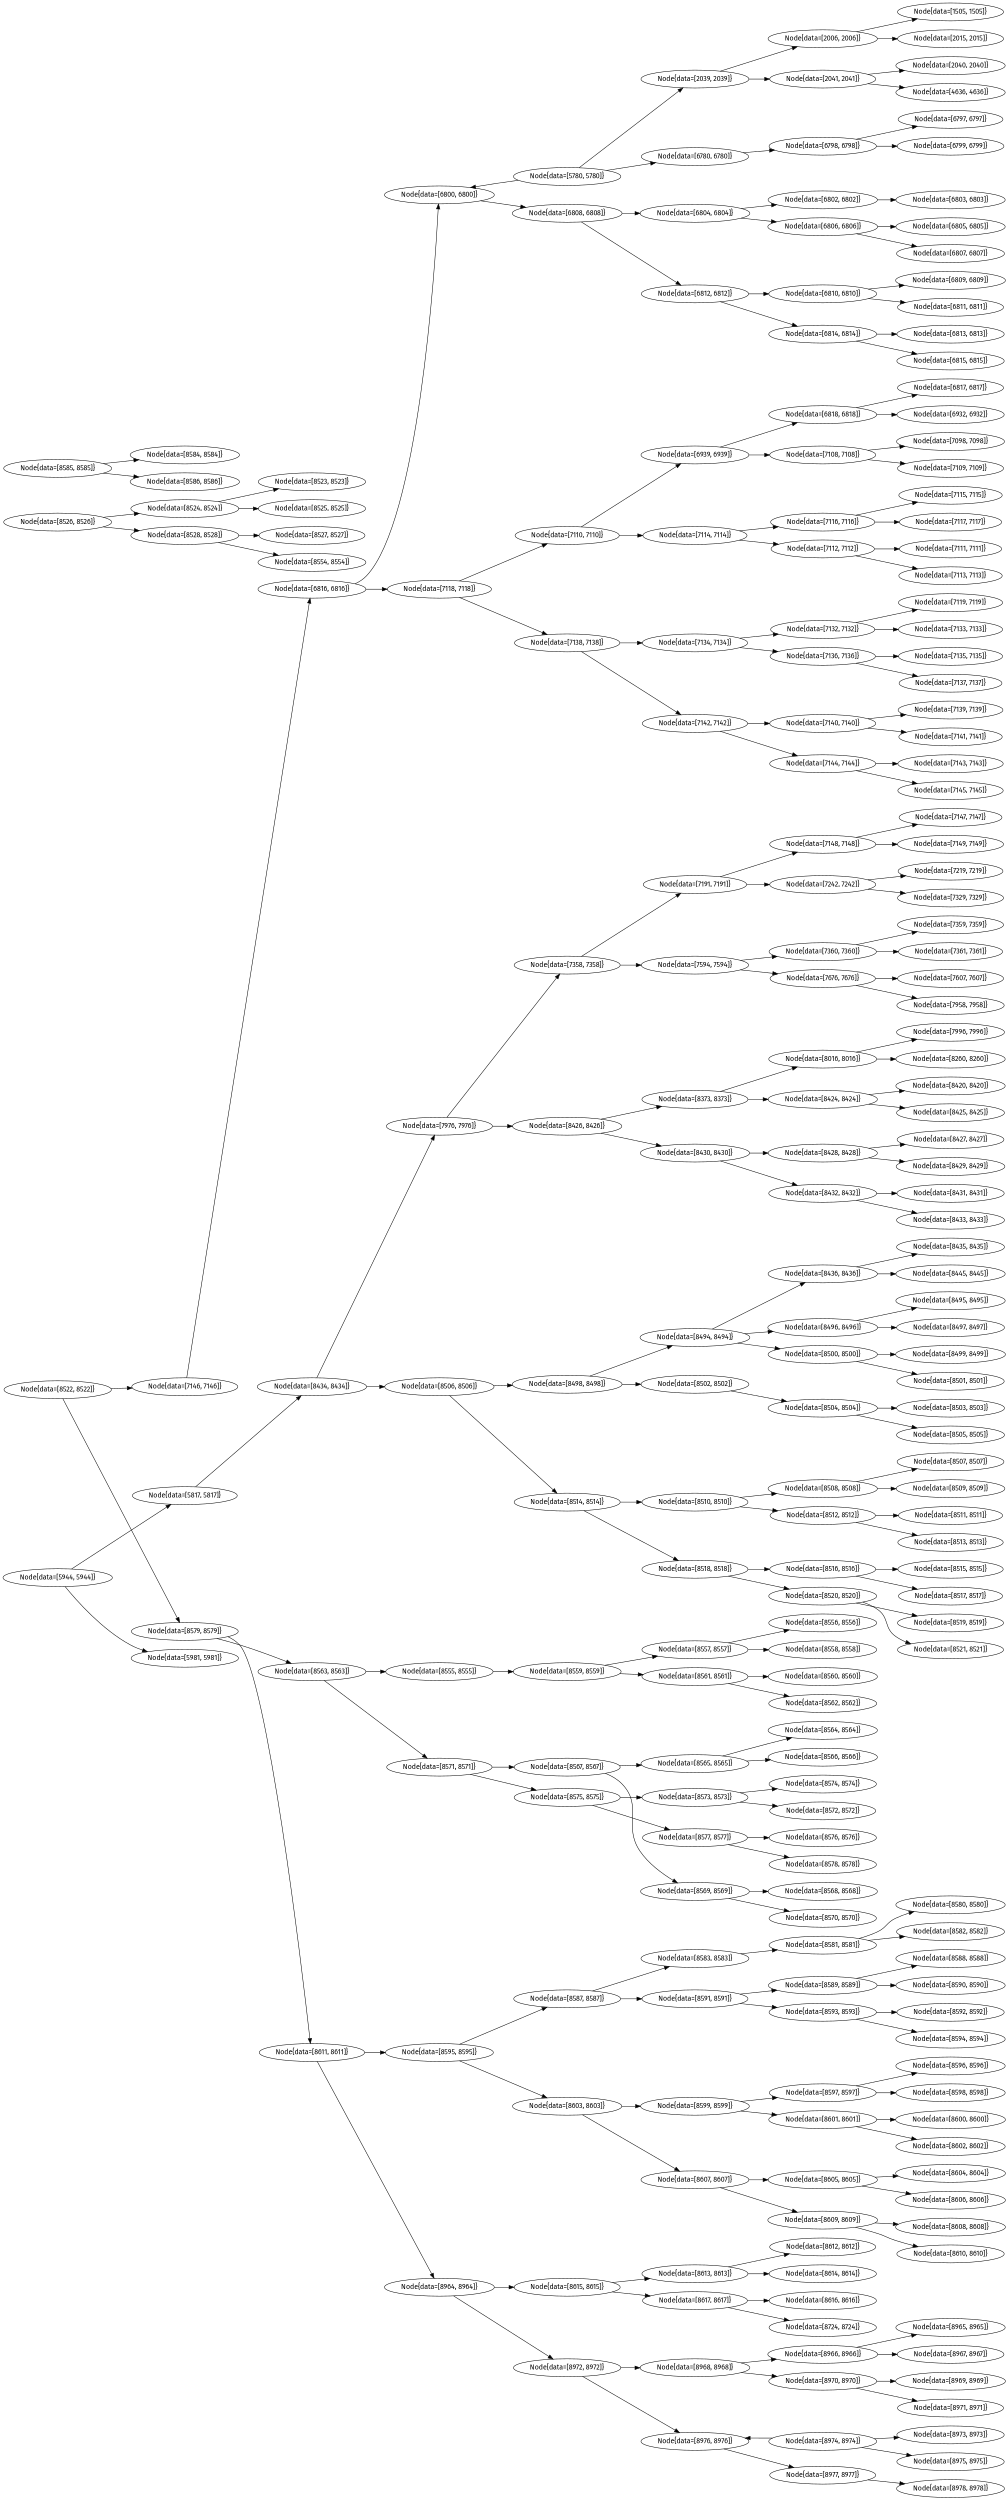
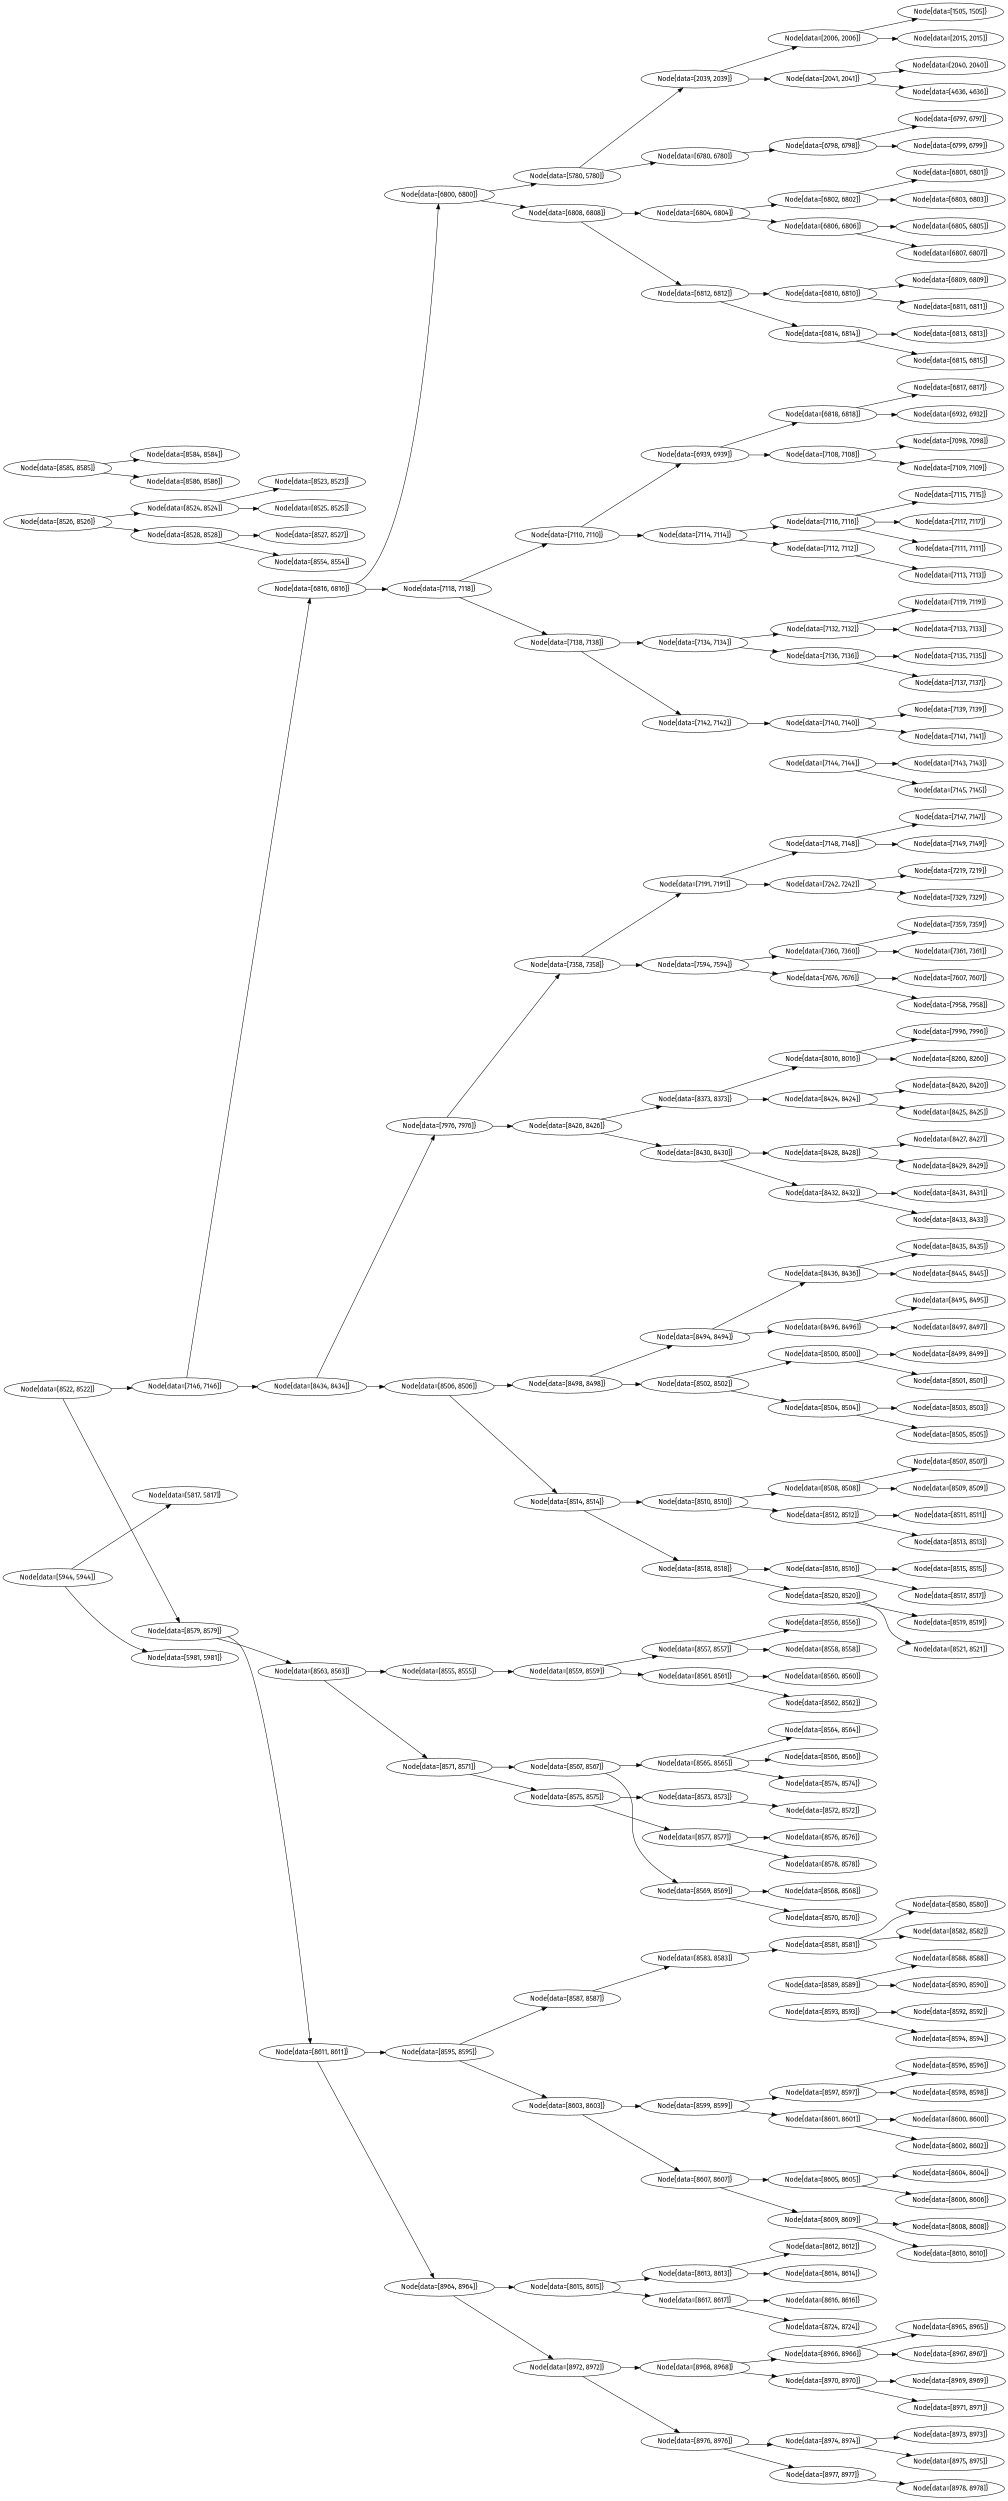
none -> (951, 173)
(497, 183) -> (510, 188)
(885, 549) -> (884, 535)
(756, 743) -> none
(756, 1346) -> (756, 1370)
(246, 1443) -> (245, 1387)
(756, 1791) -> (756, 1773)
(695, 1999) -> none
(761, 2438) -> (756, 2445)
